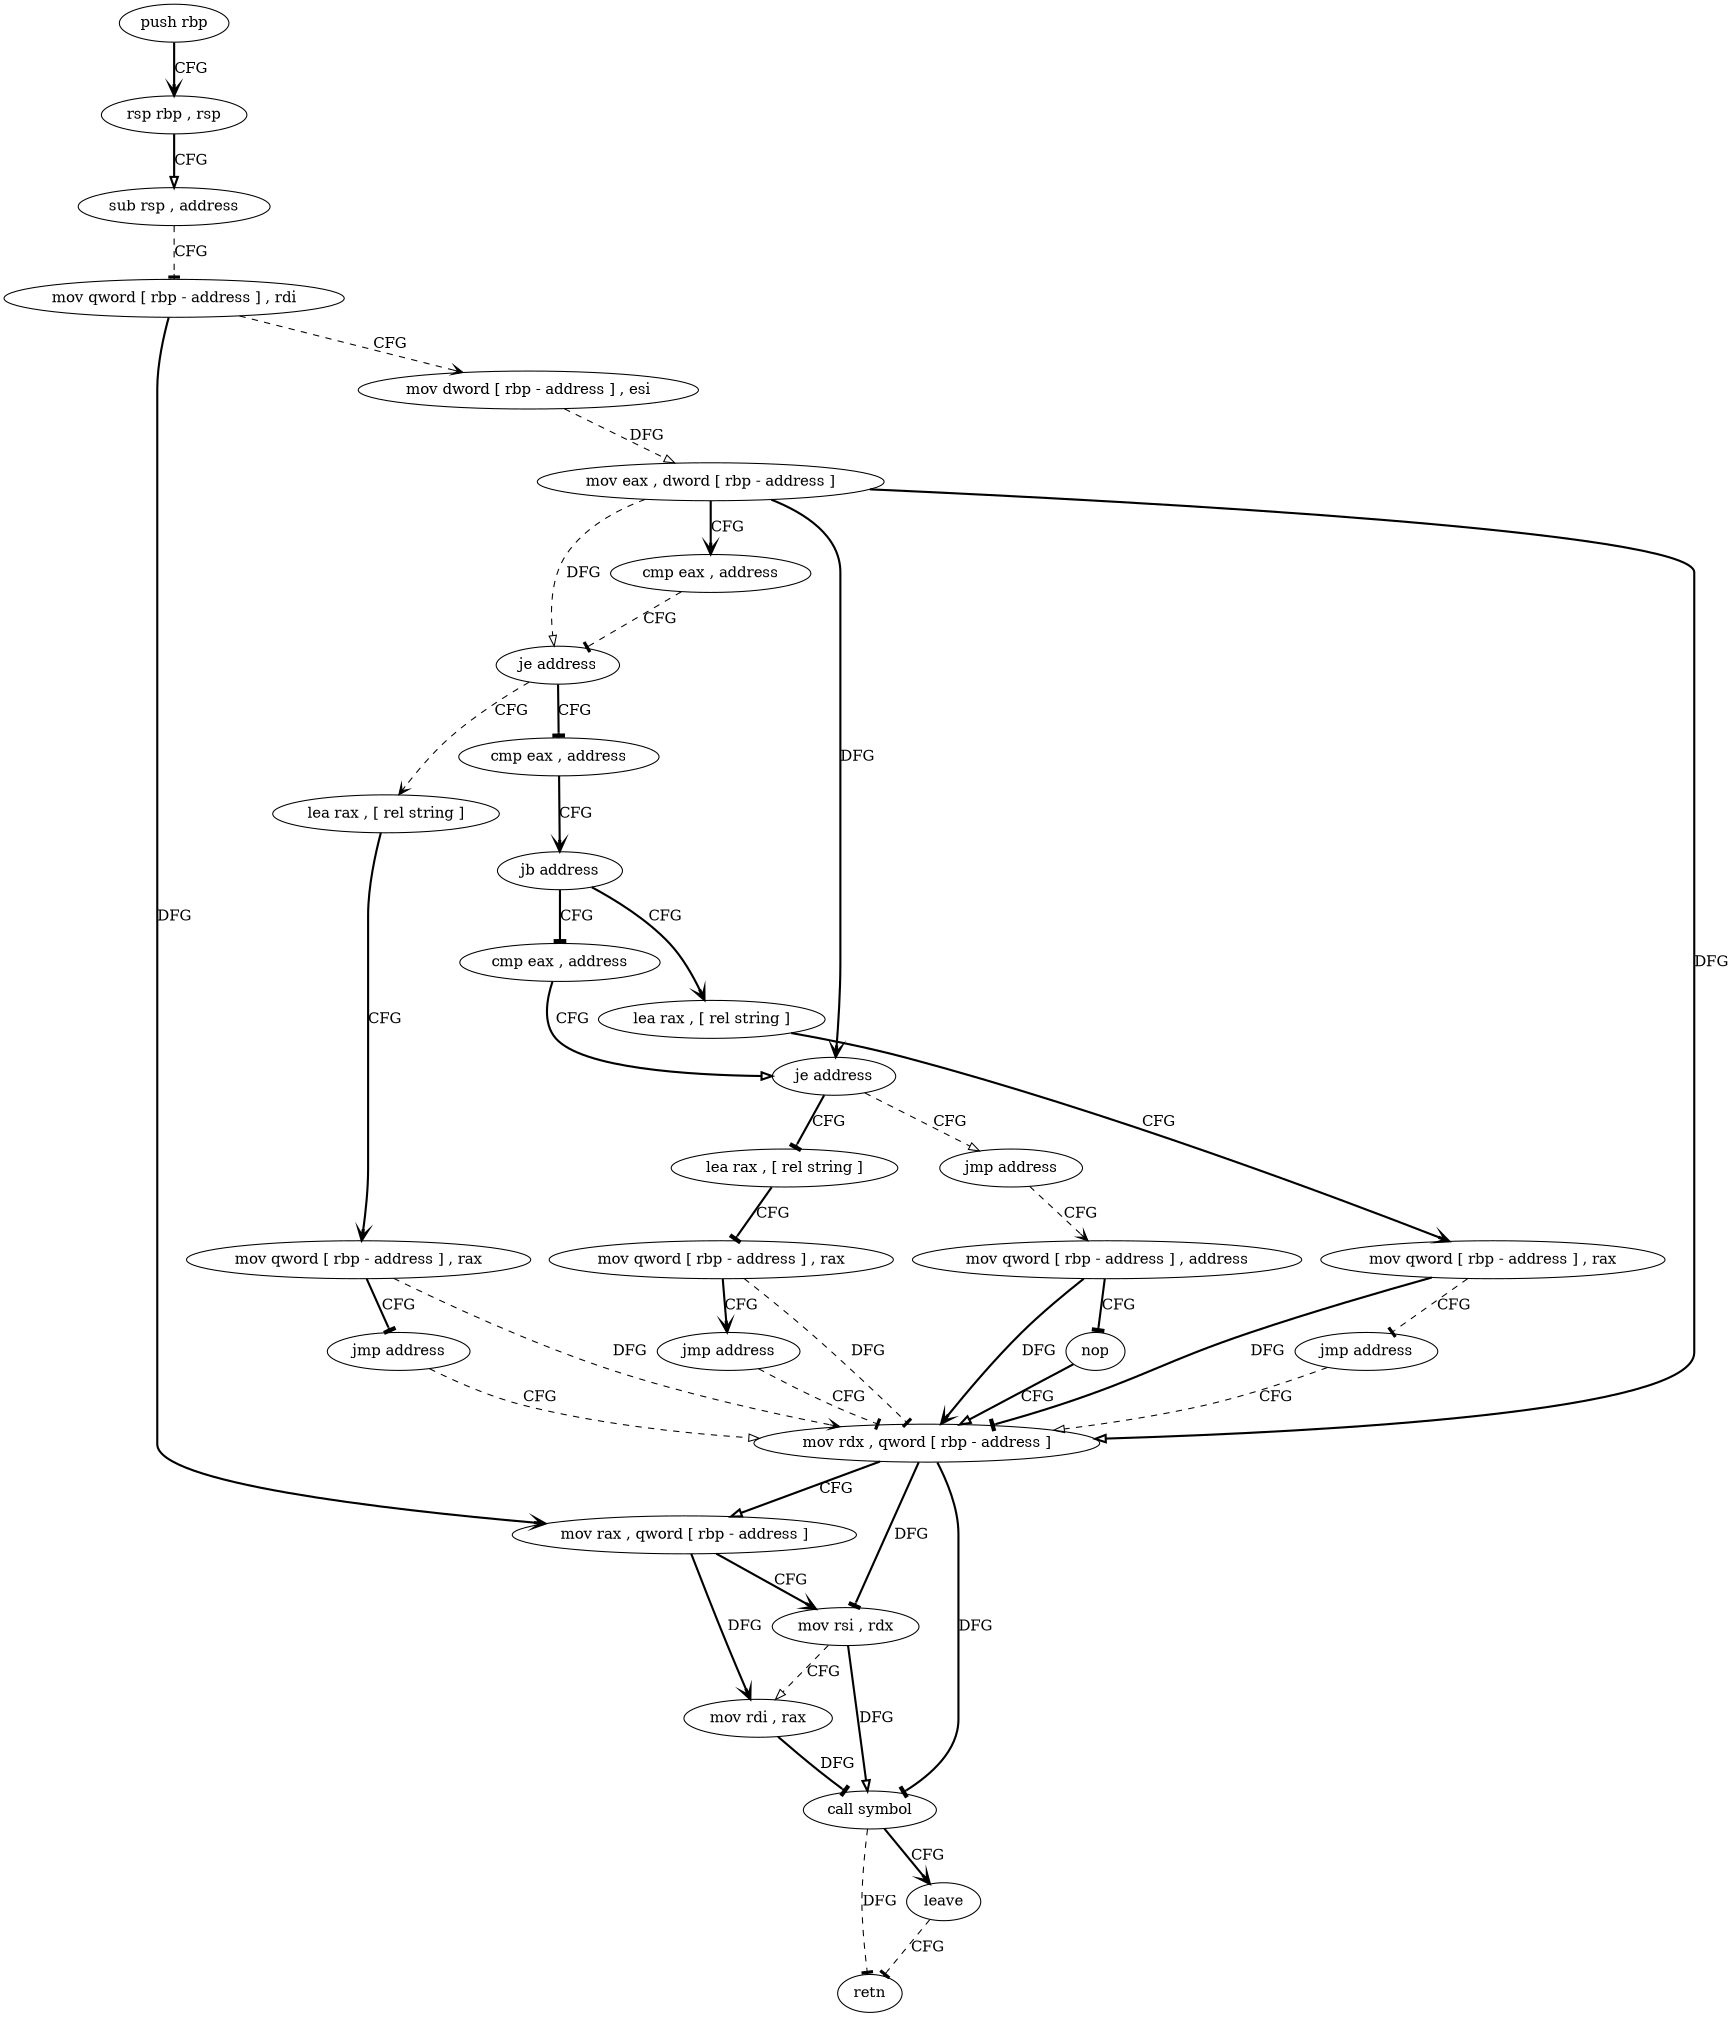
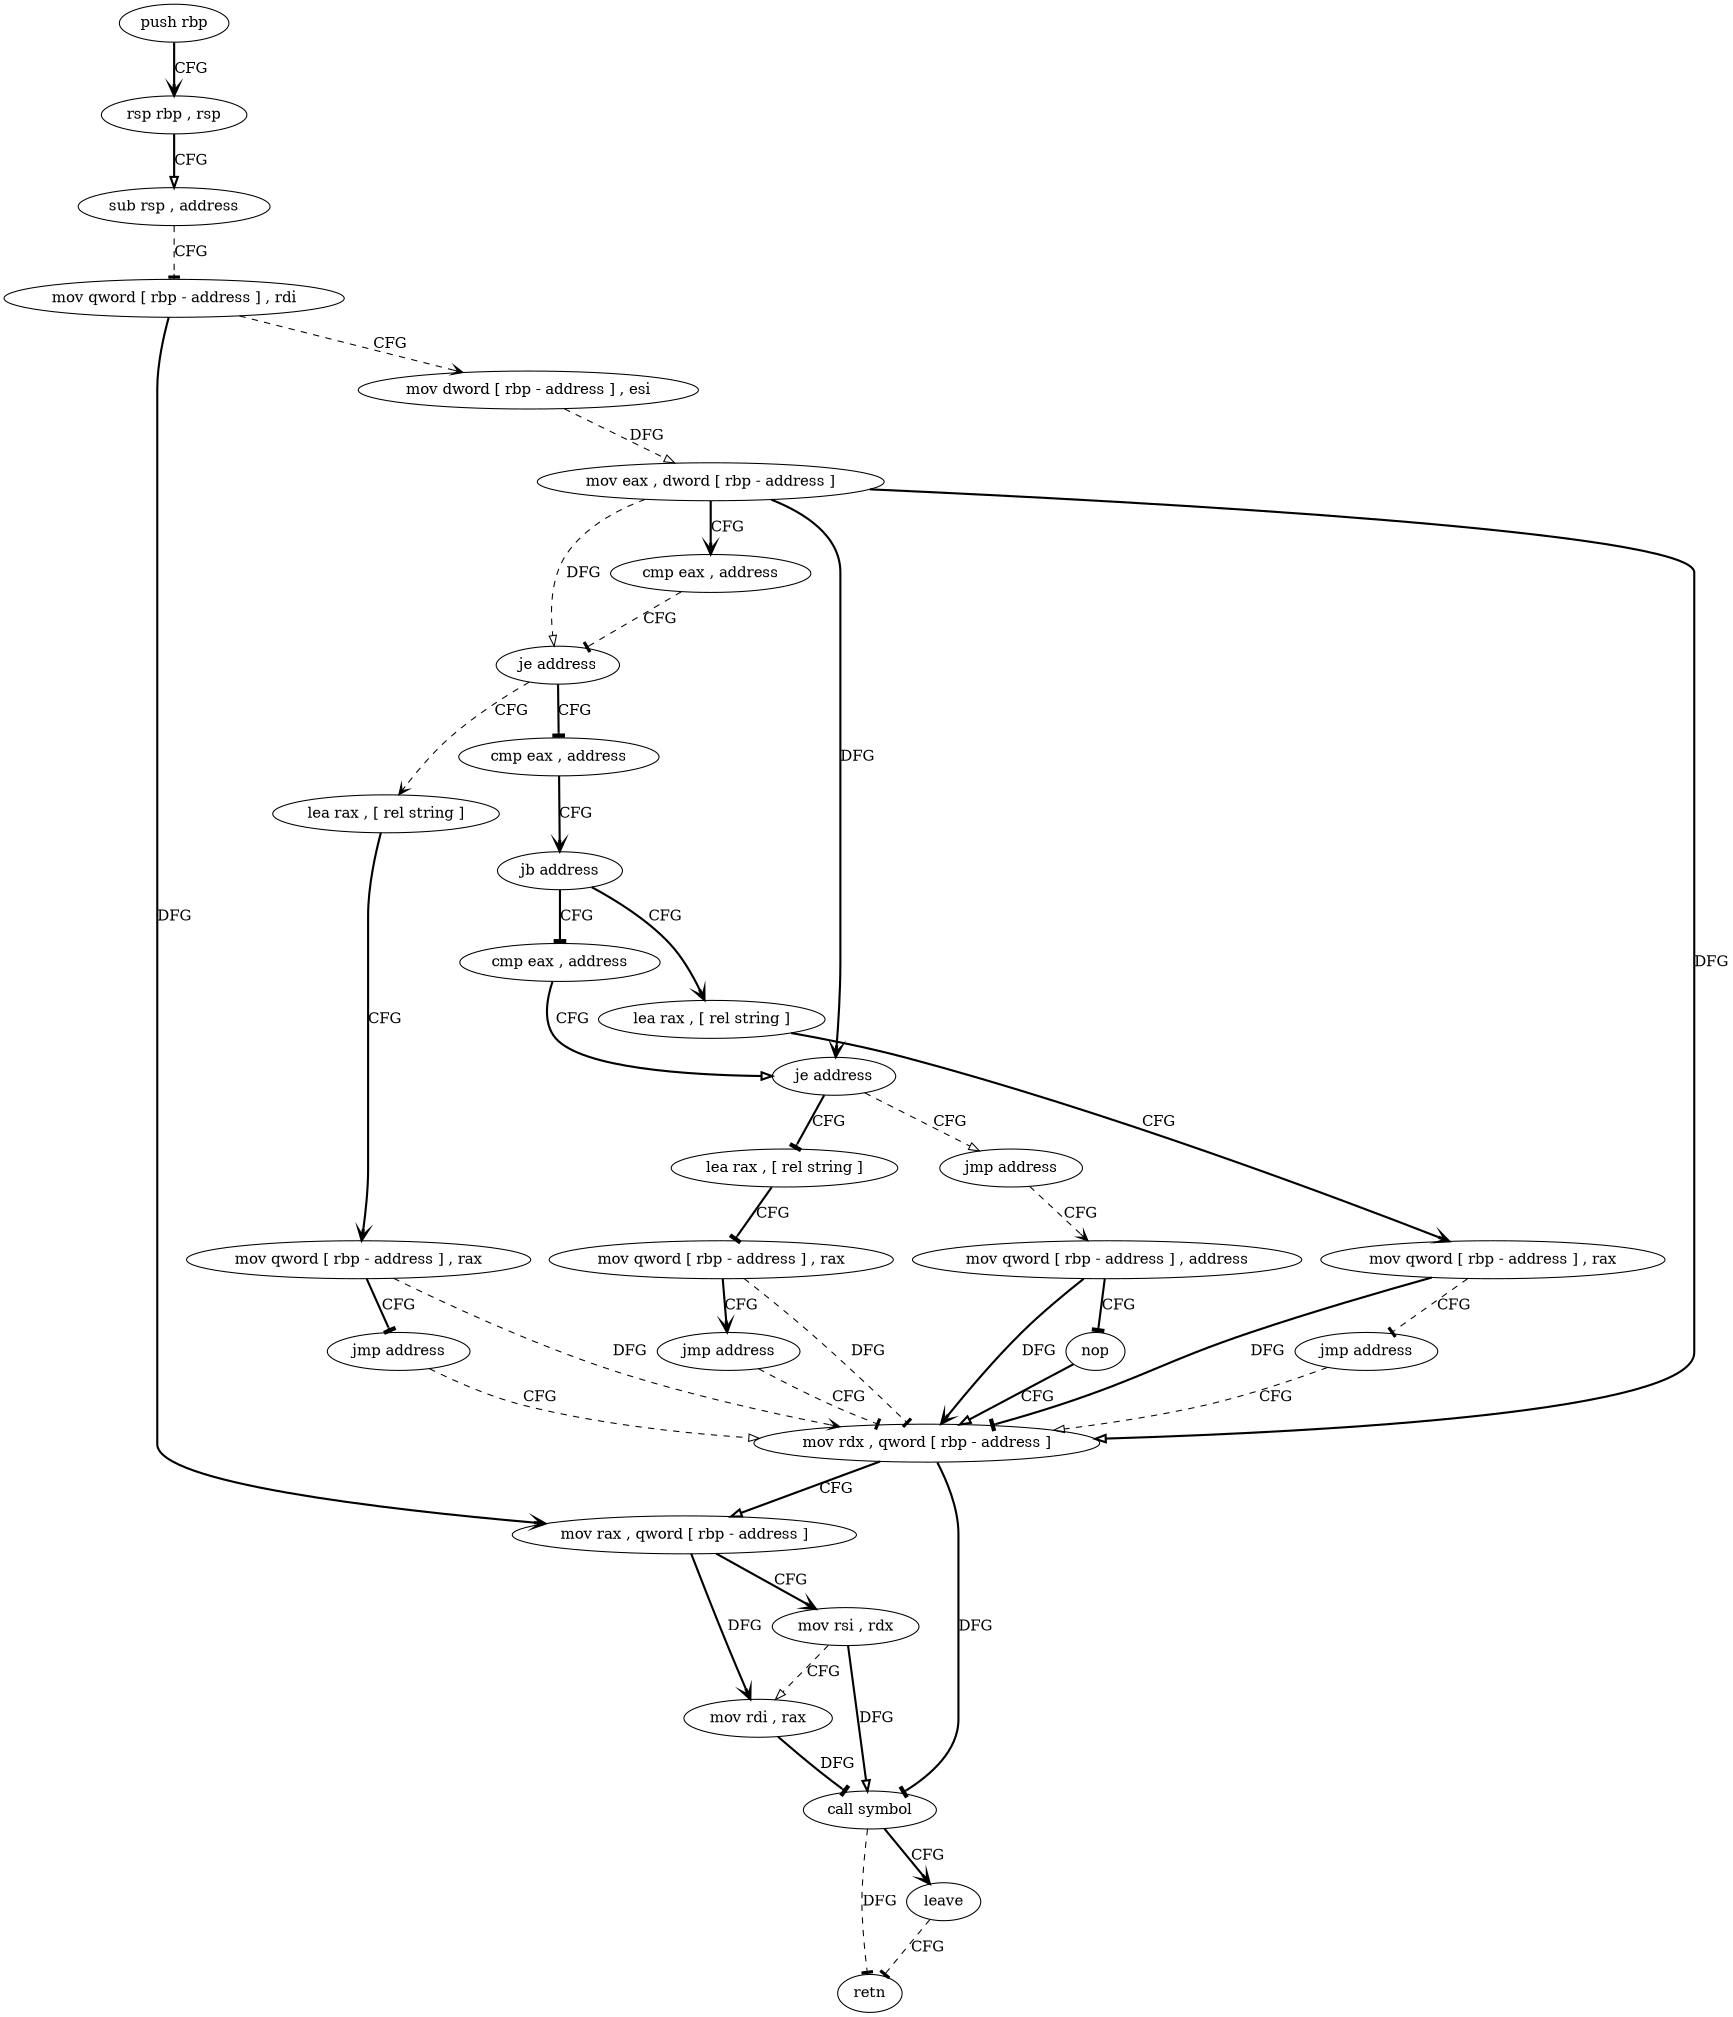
(887, 1532) -> none
